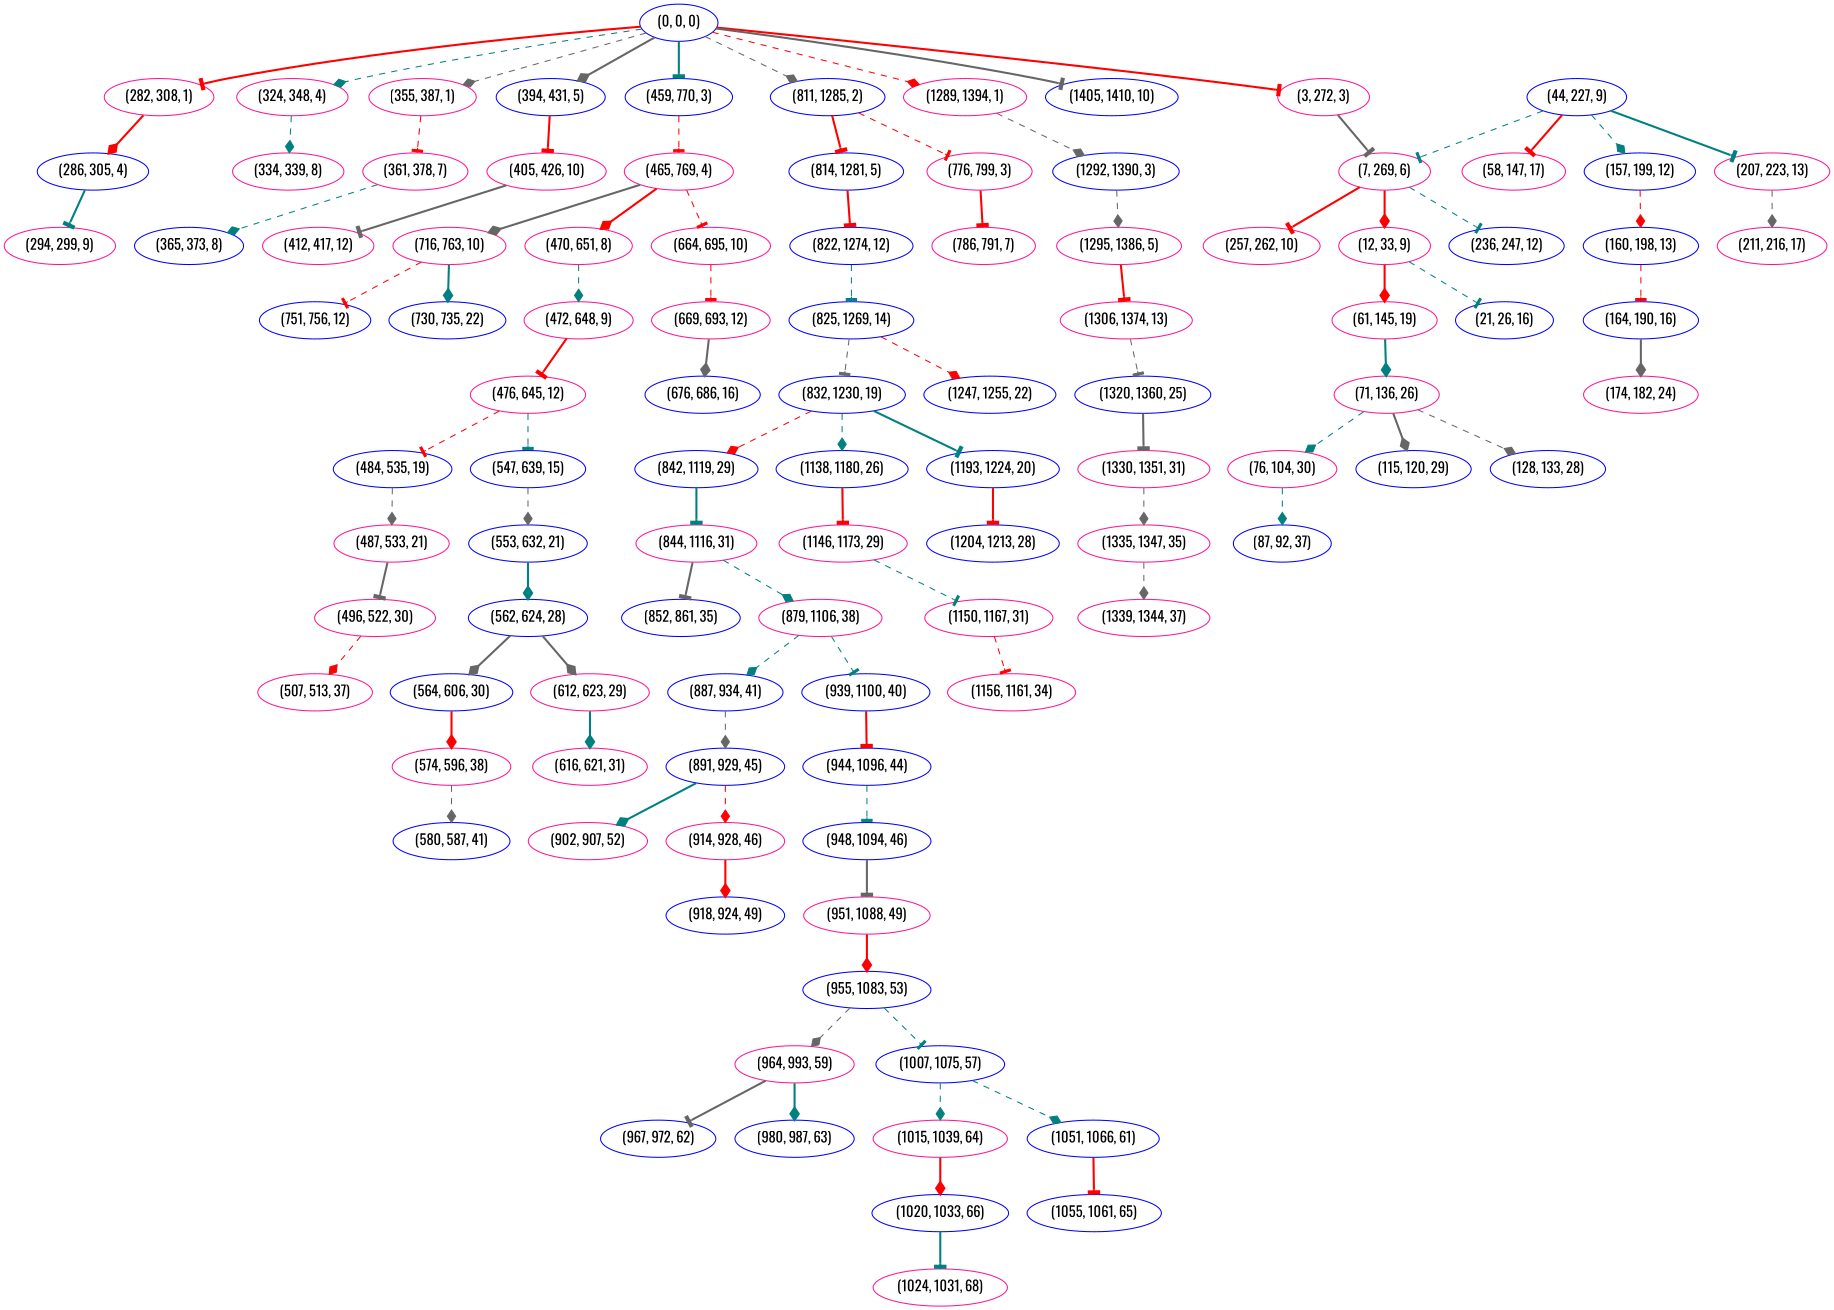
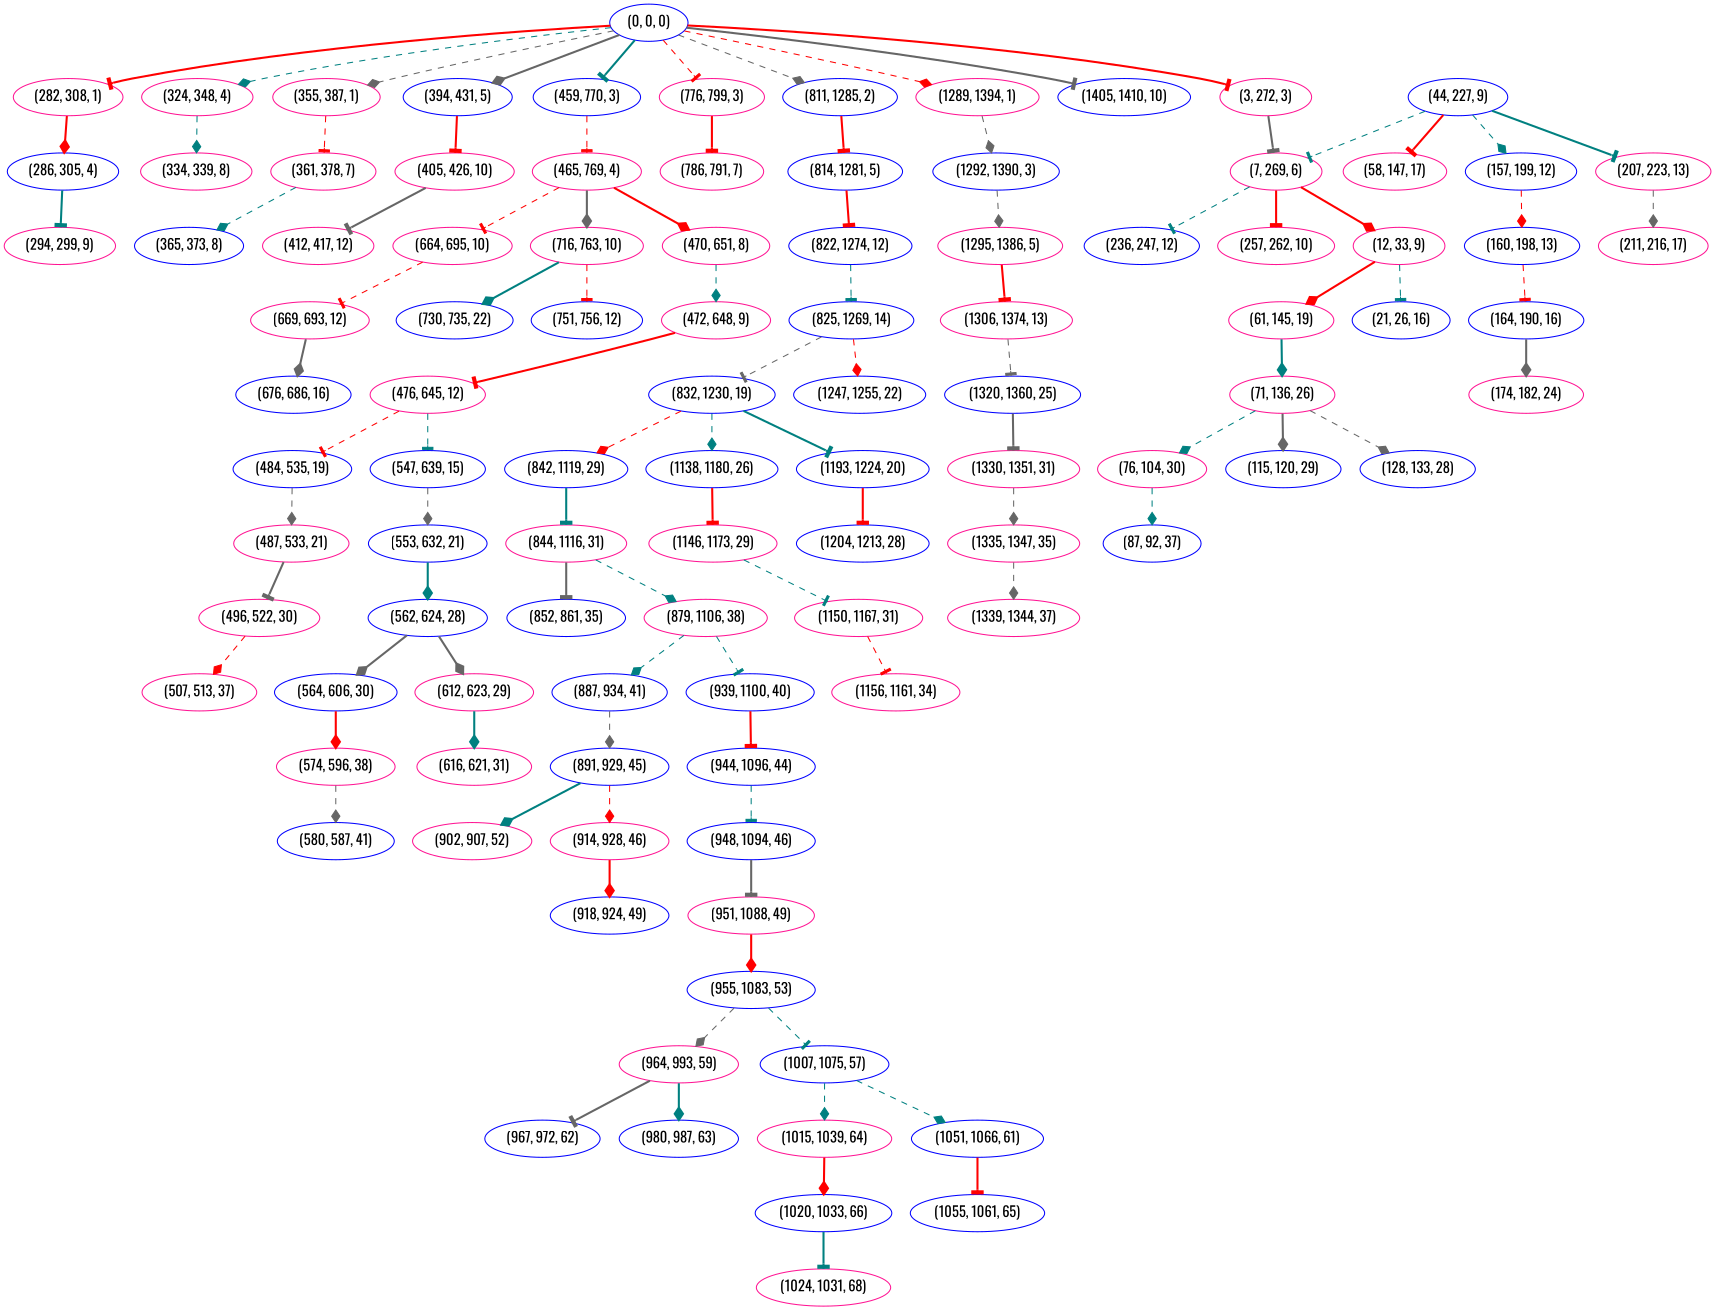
(902, 133) -> (678, 58)
